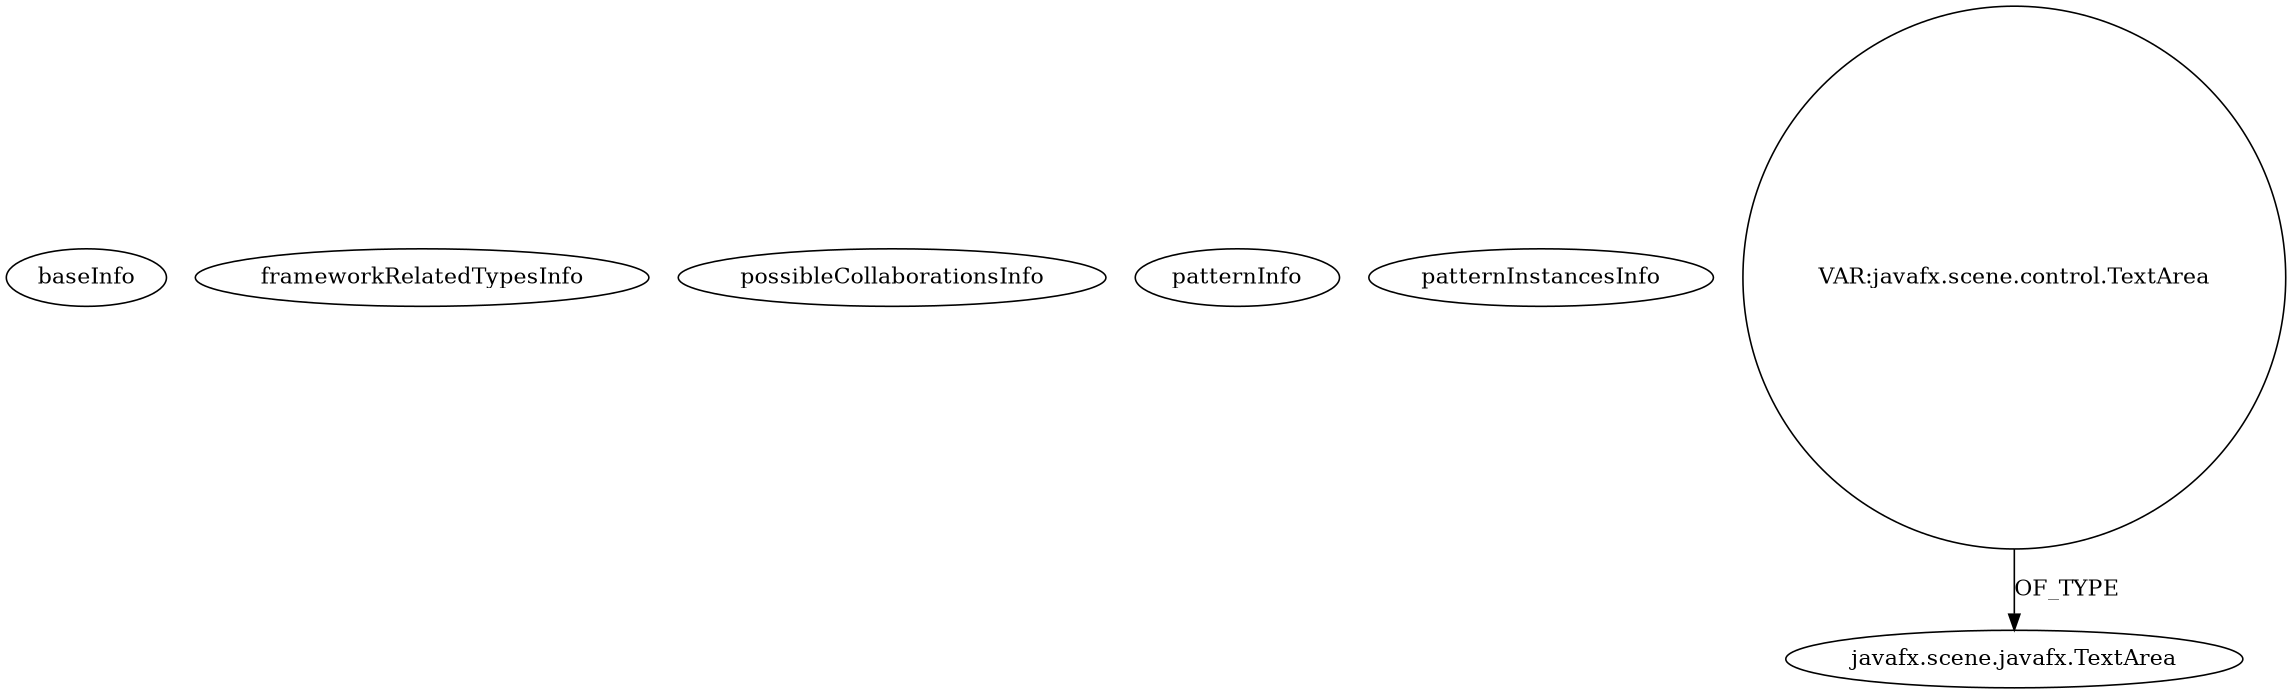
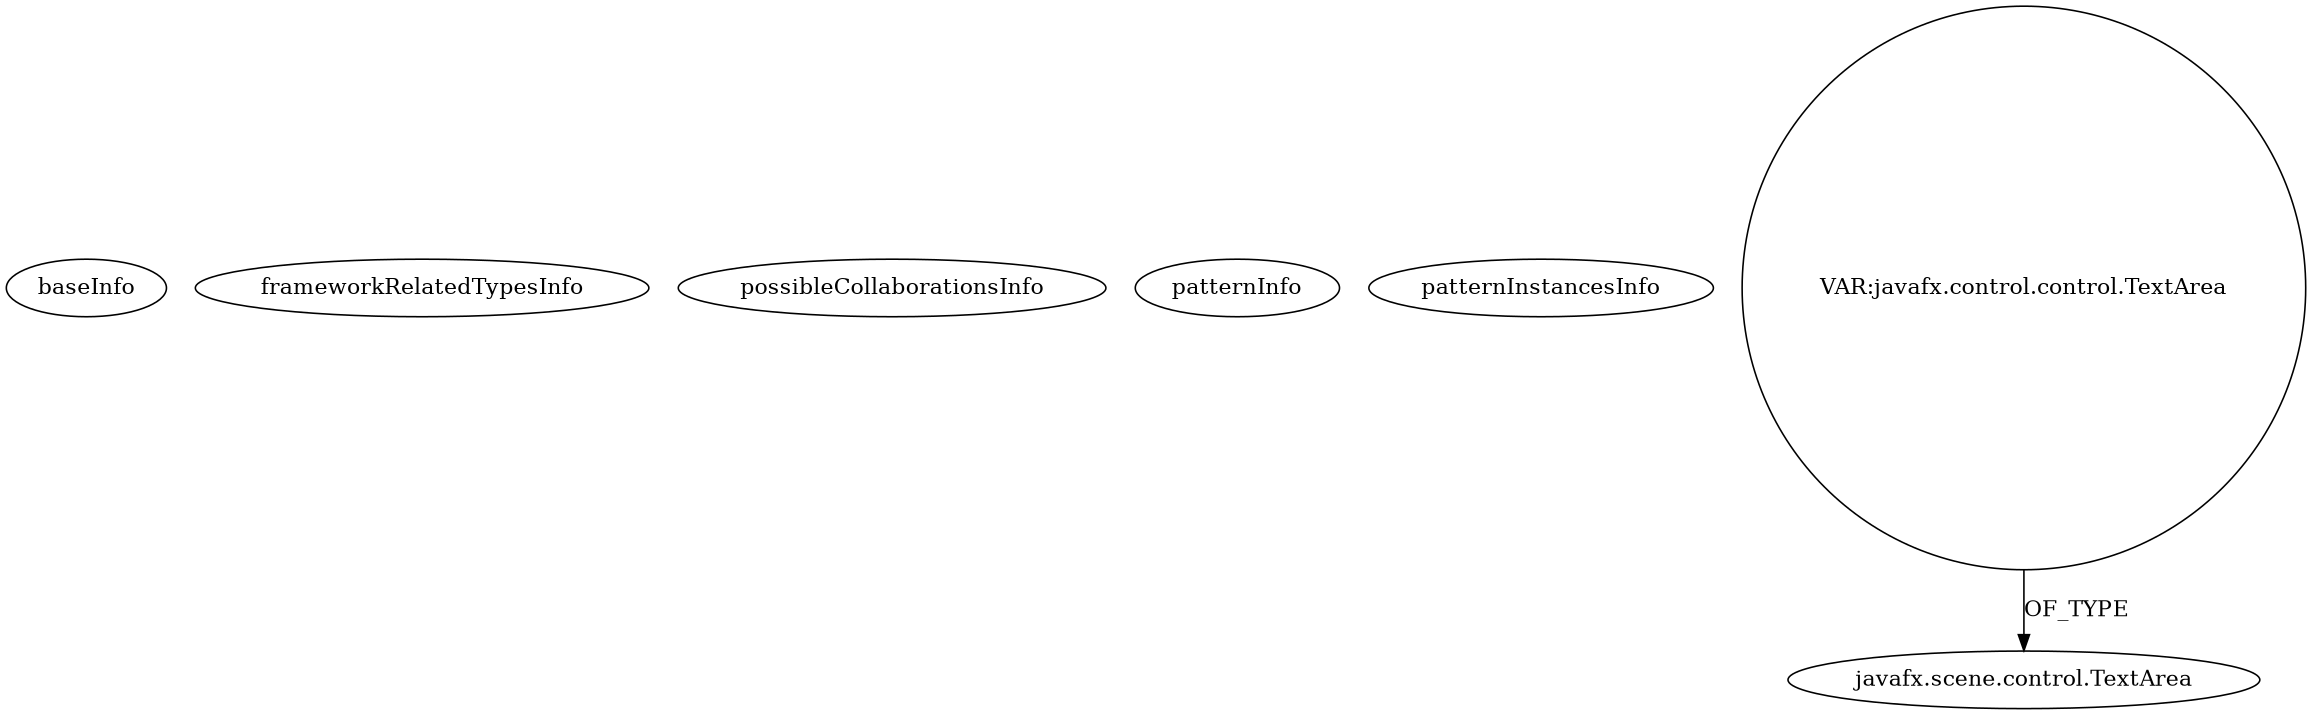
(2014, 278) -> (2024, 288)
(2014, 659) -> (2024, 680)
